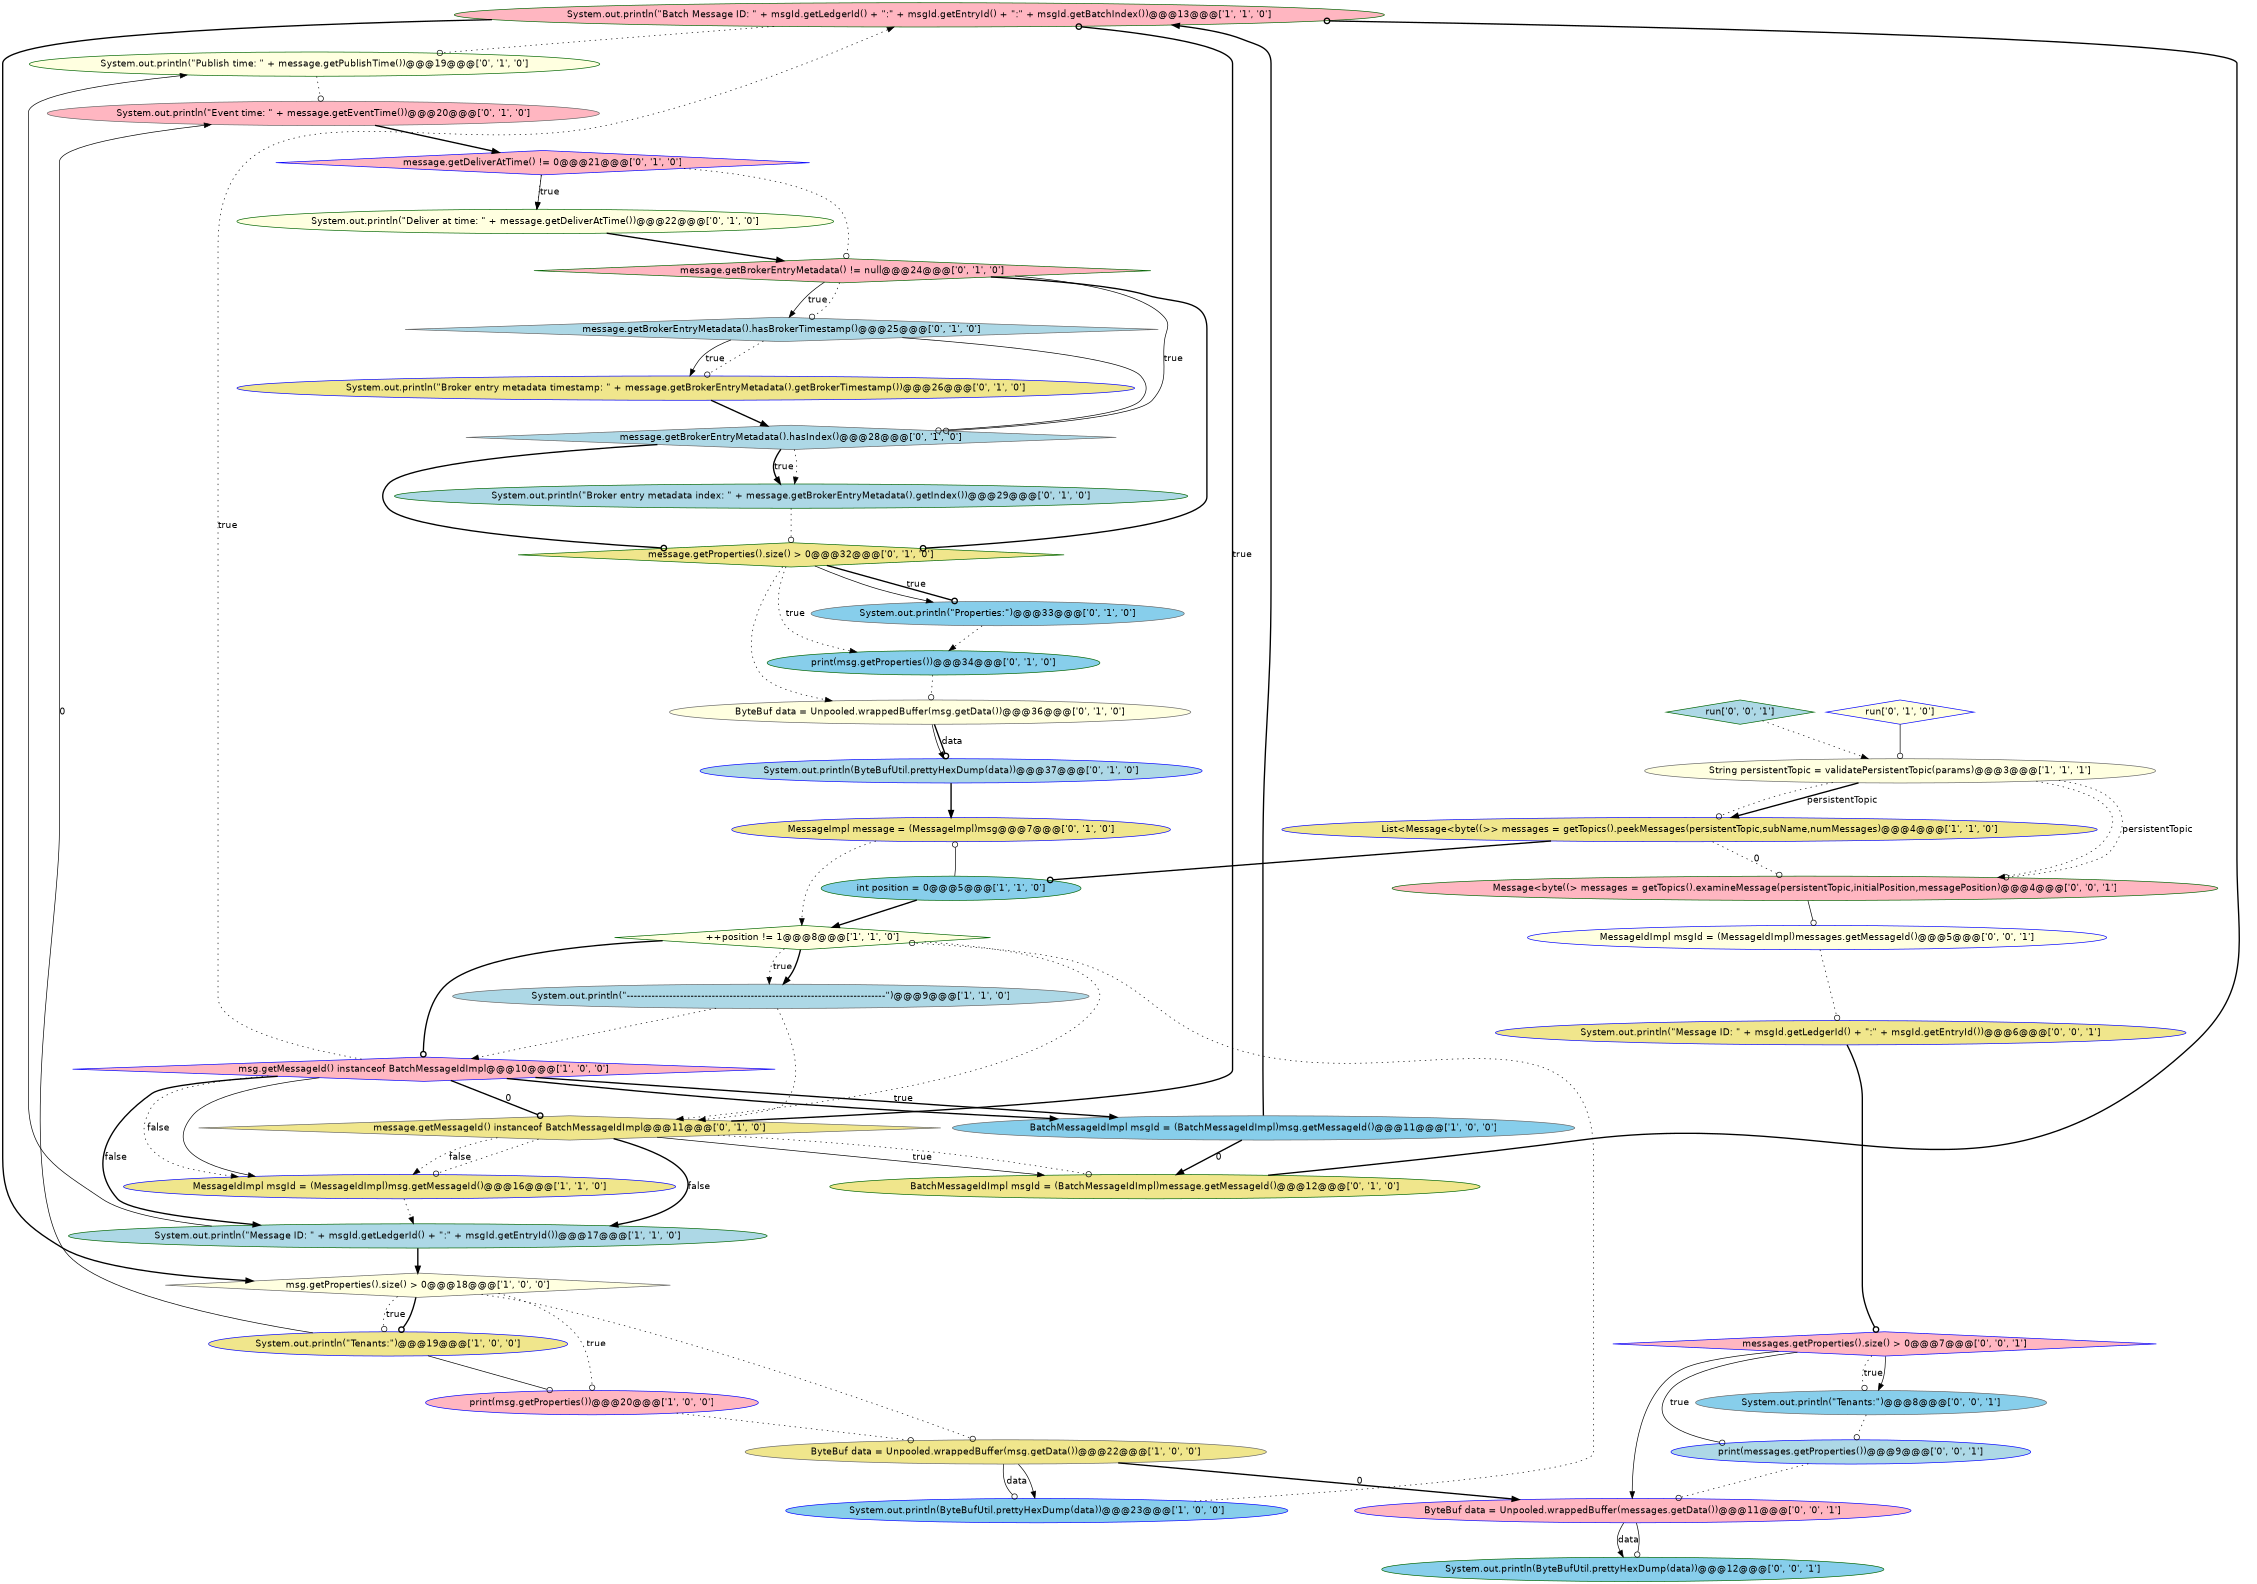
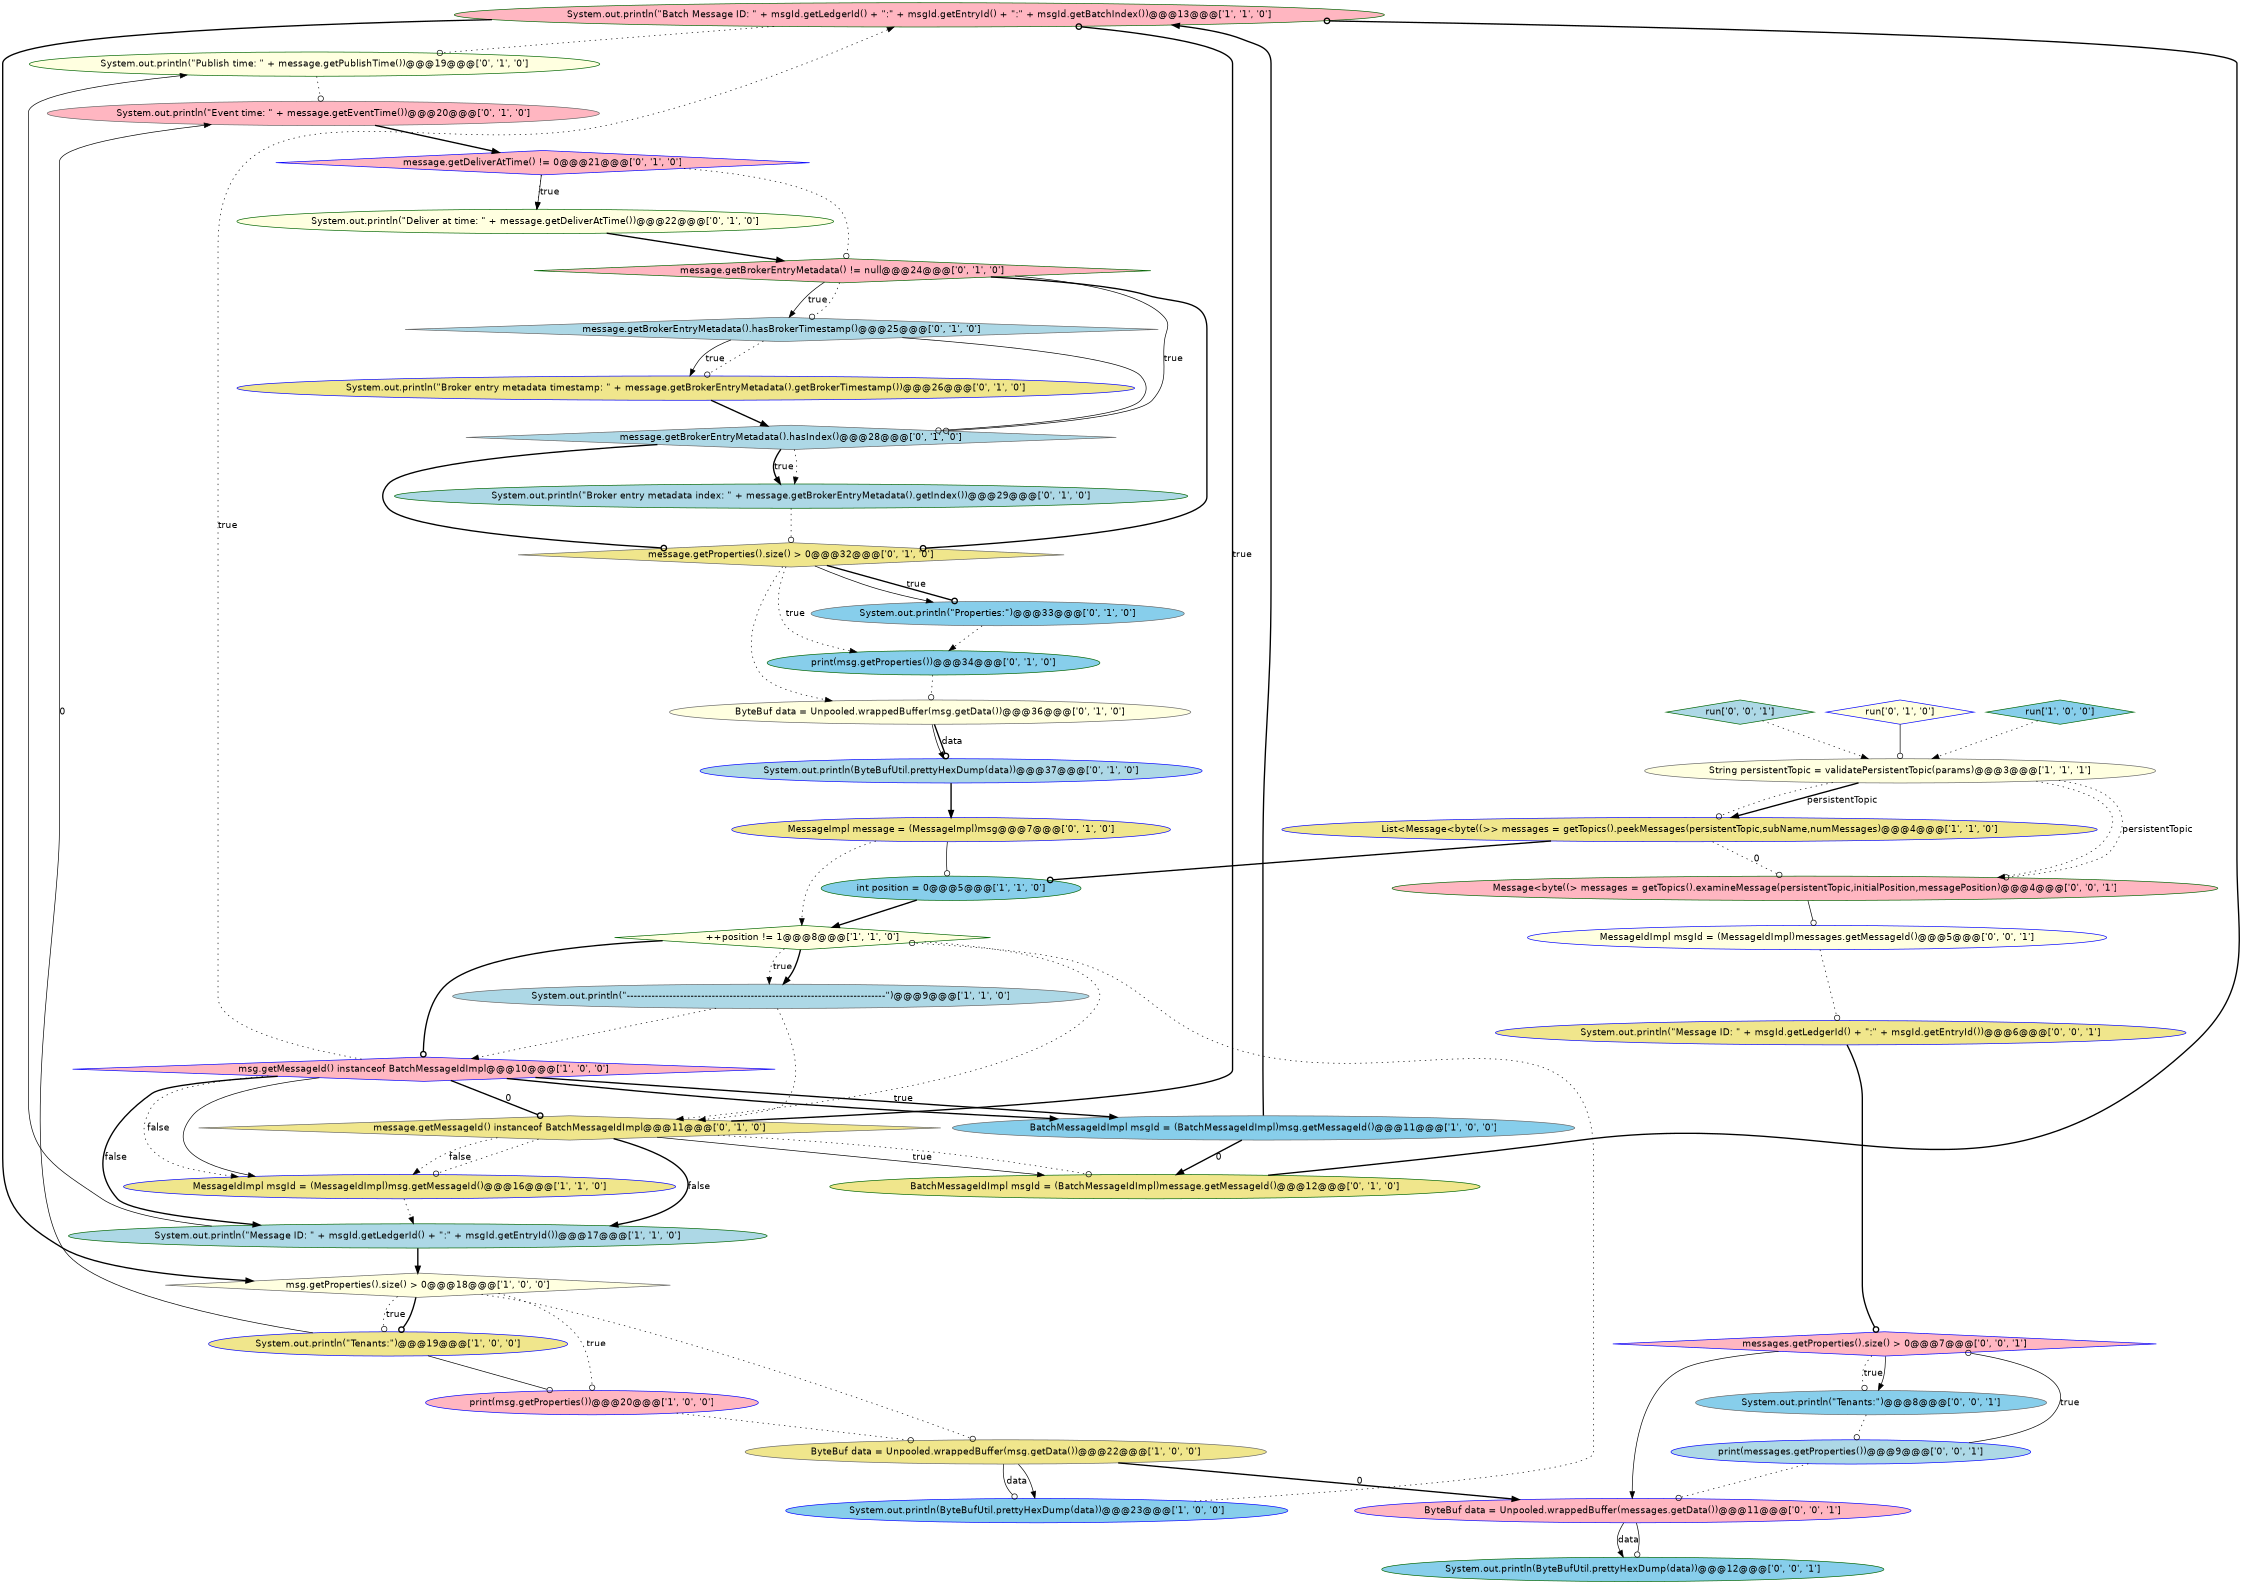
(791, 555) -> (791, 555)
none -> (2060, 712)
(956, 862) -> (947, 856)
(1688, 1378) -> (2060, 1399)
